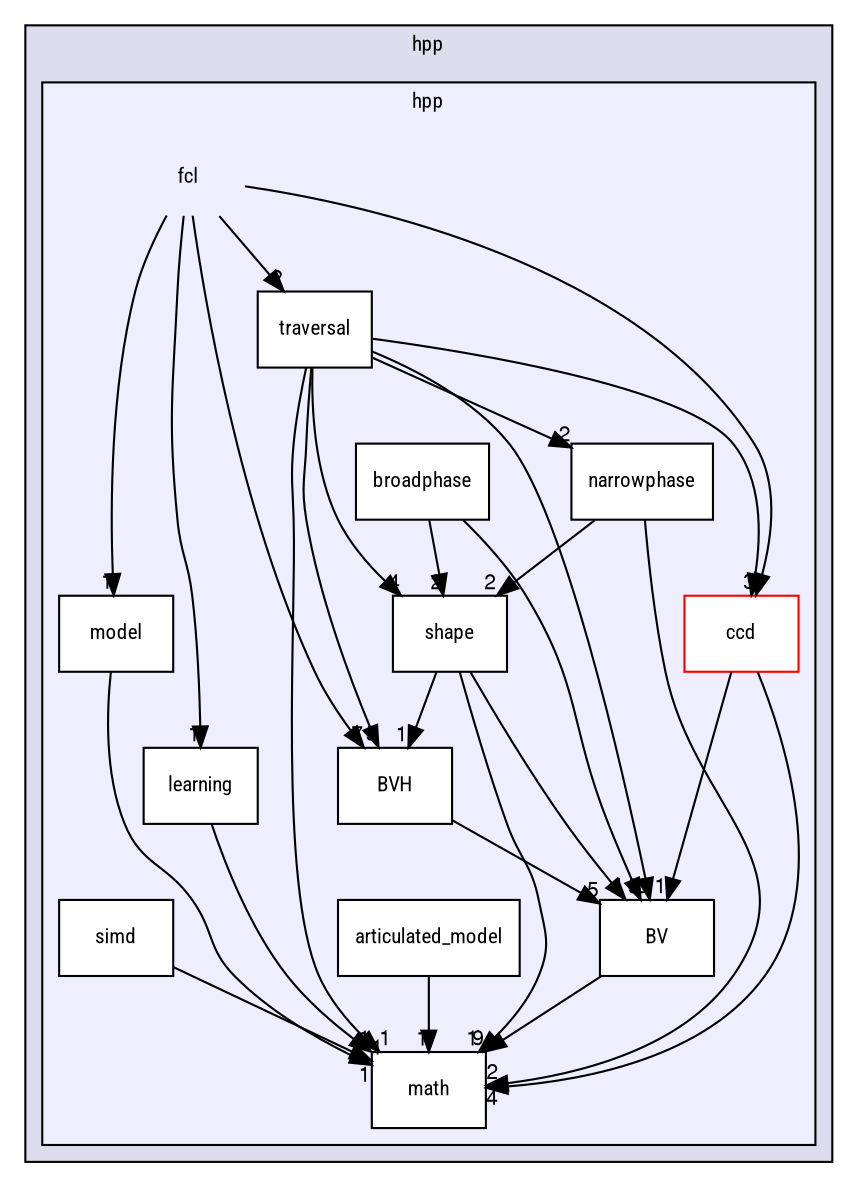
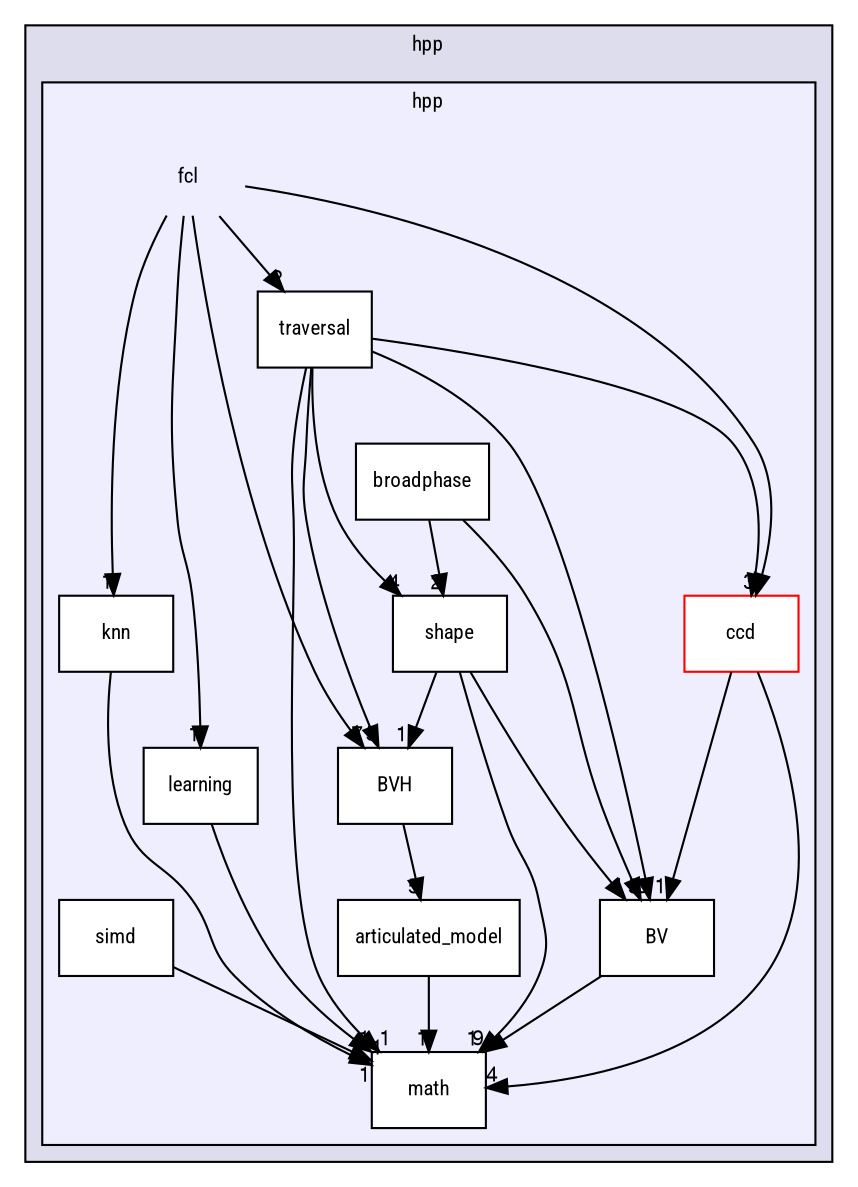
(642, 482) -> none
(116, 634) -> (116, 634)
(504, 849) -> (410, 852)
